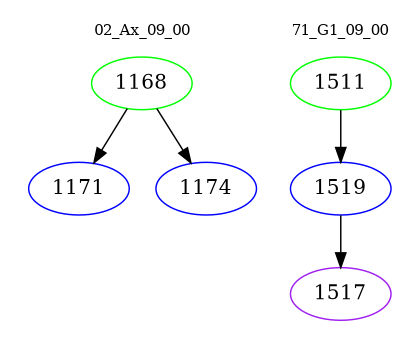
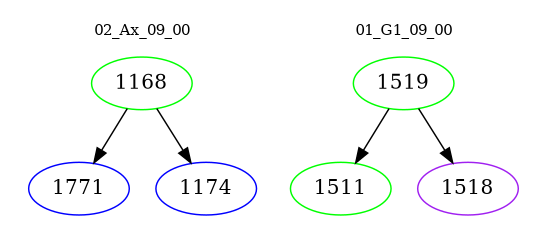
(341, 31) -> (404, 31)
(341, 129) -> (376, 129)
(79, 189) -> (79, 189)
(341, 189) -> (404, 83)
(341, 294) -> (468, 189)
